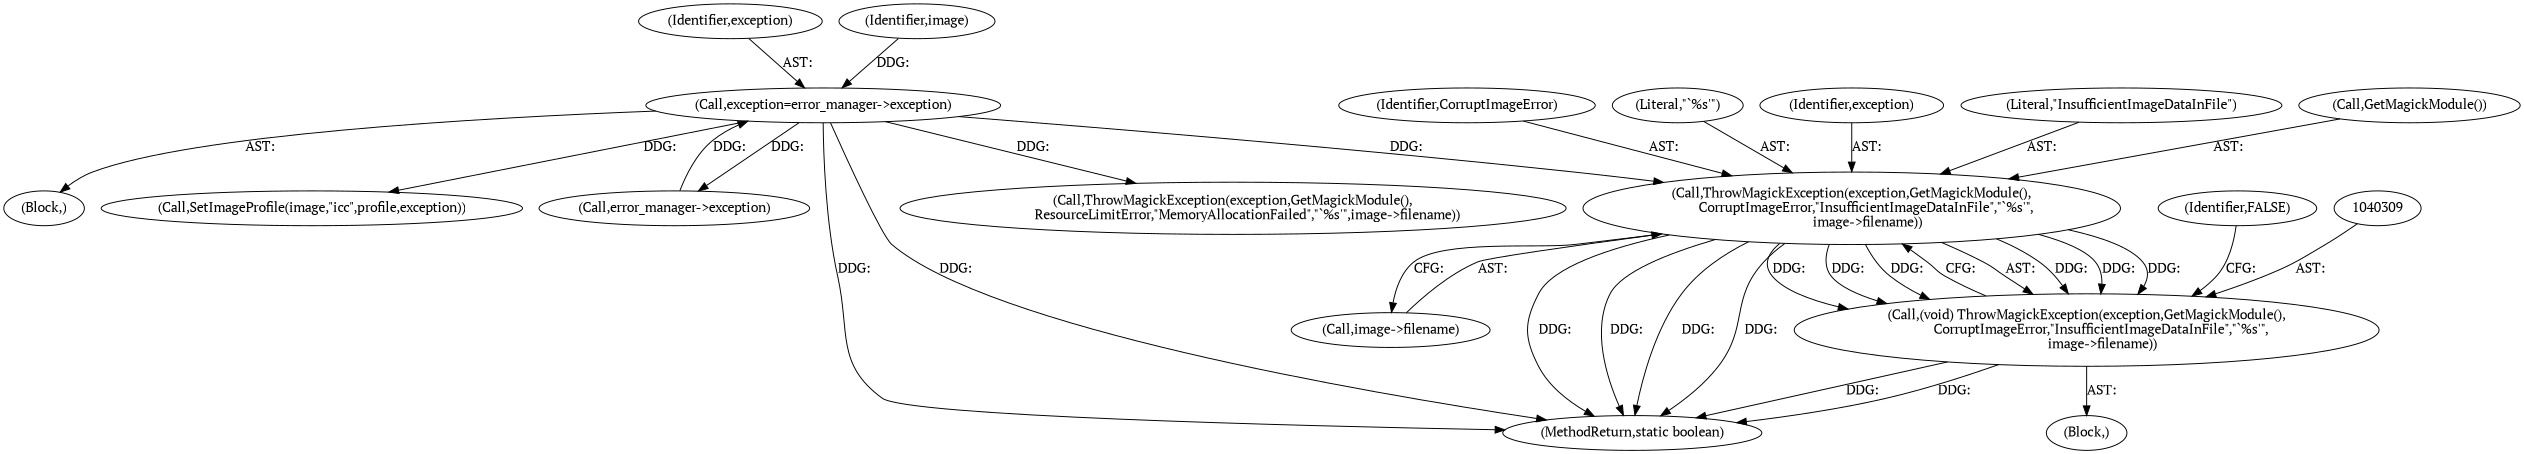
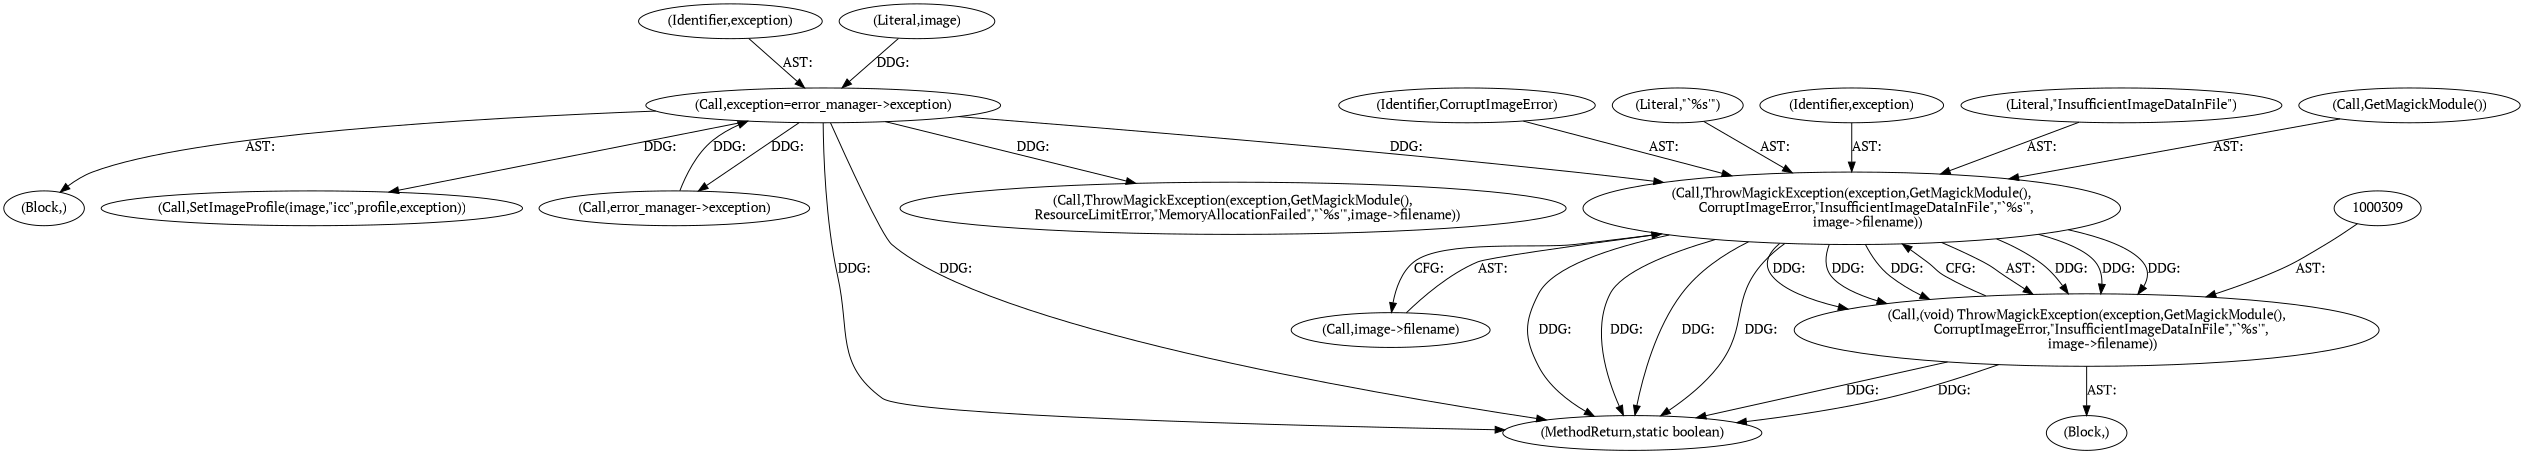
(917, 21) -> (917, 21)
(2237, 208) -> none
(2378, 208) -> (2378, 208)
